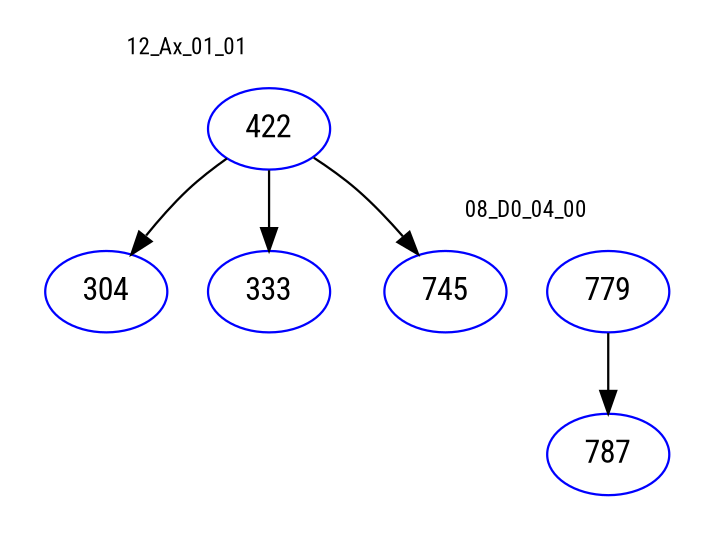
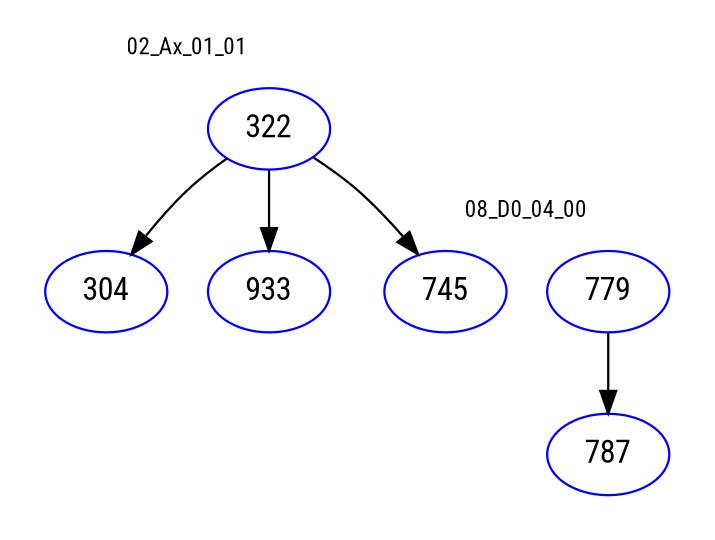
(188, 49) -> (188, 49)
(269, 129) -> (269, 129)
(269, 292) -> (269, 292)
